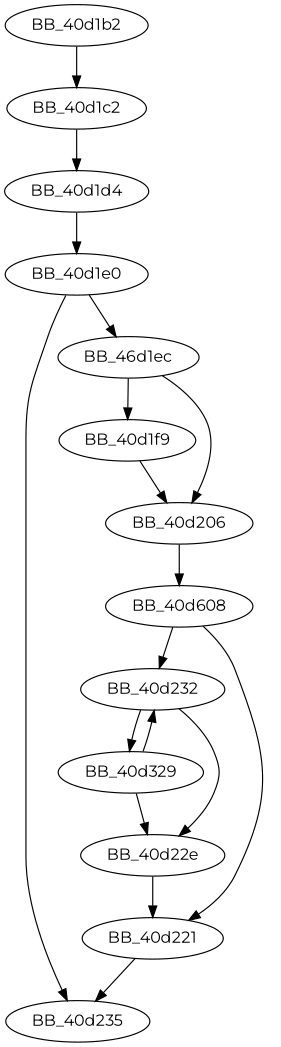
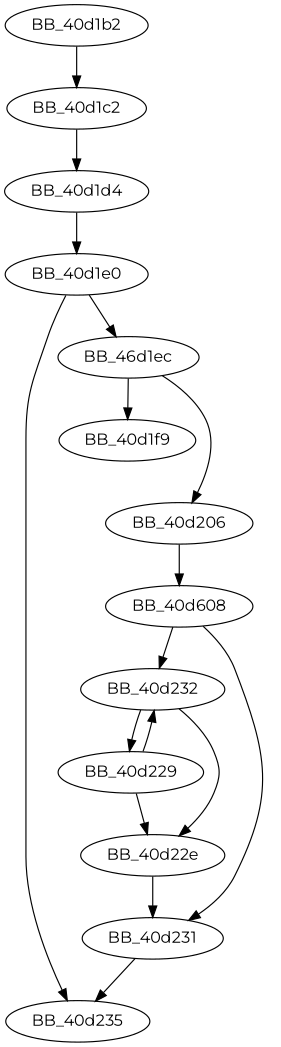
(150, 477) -> none
(131, 772) -> (131, 772)
(153, 938) -> (153, 938)
